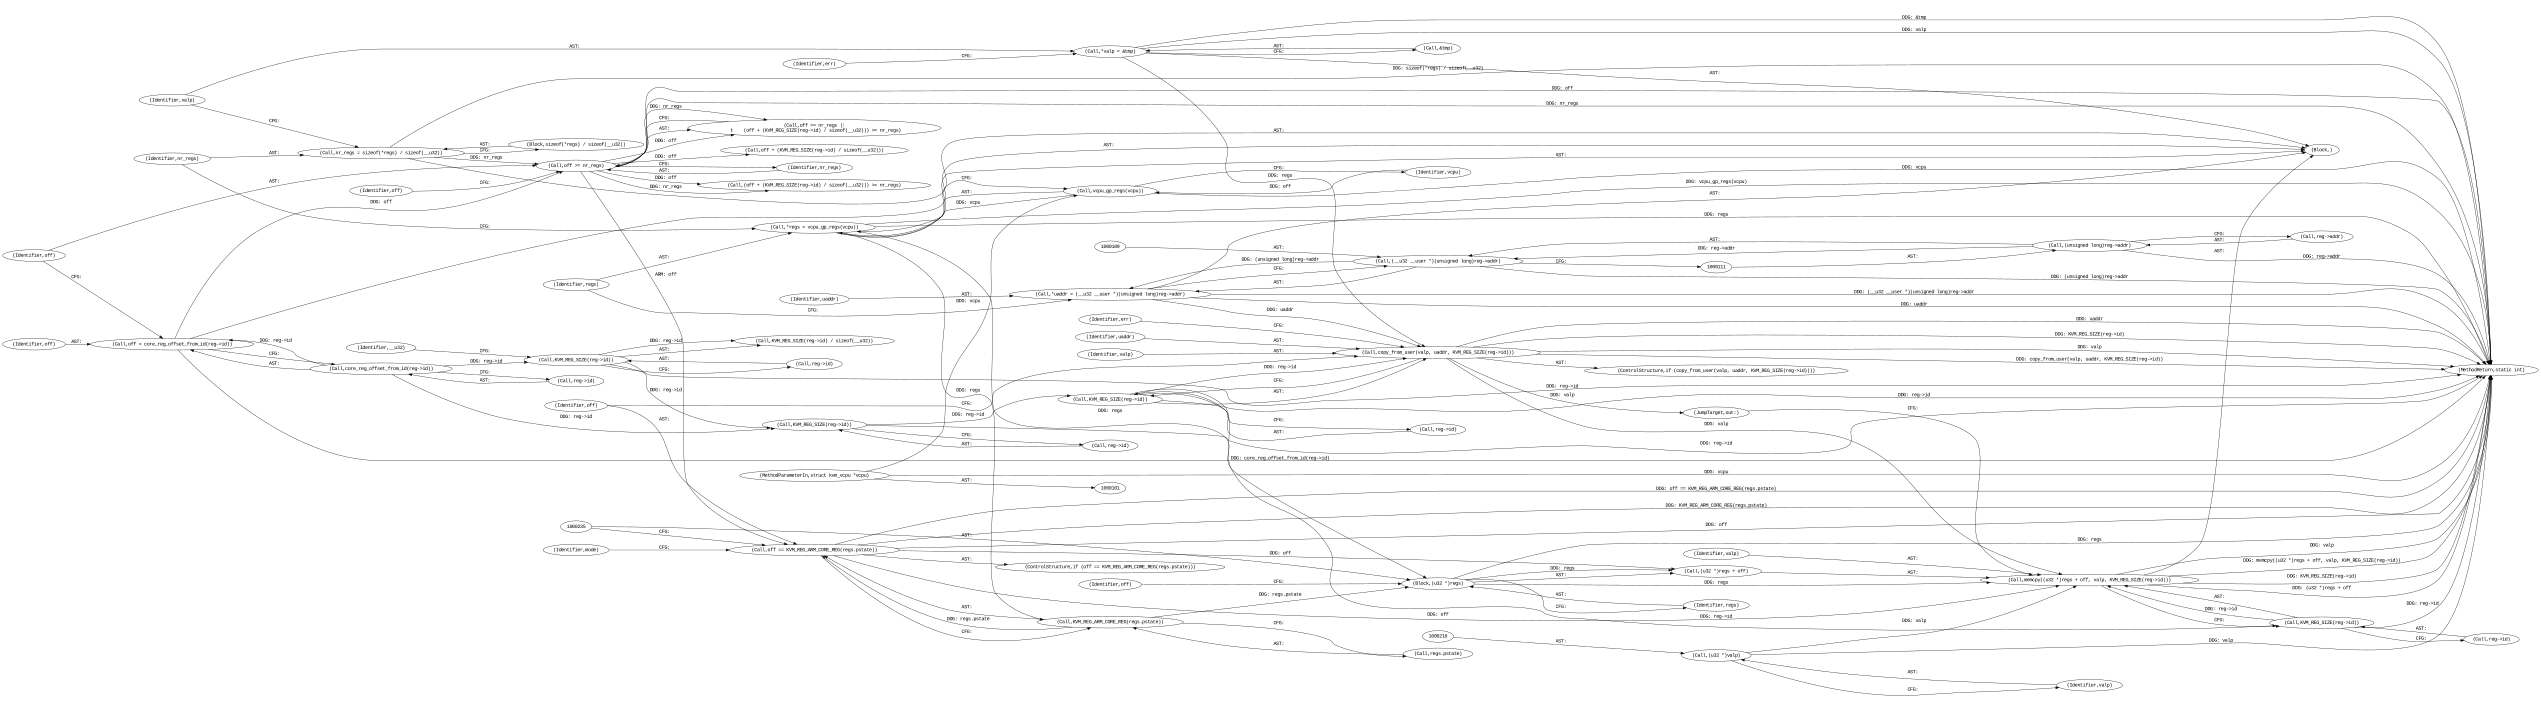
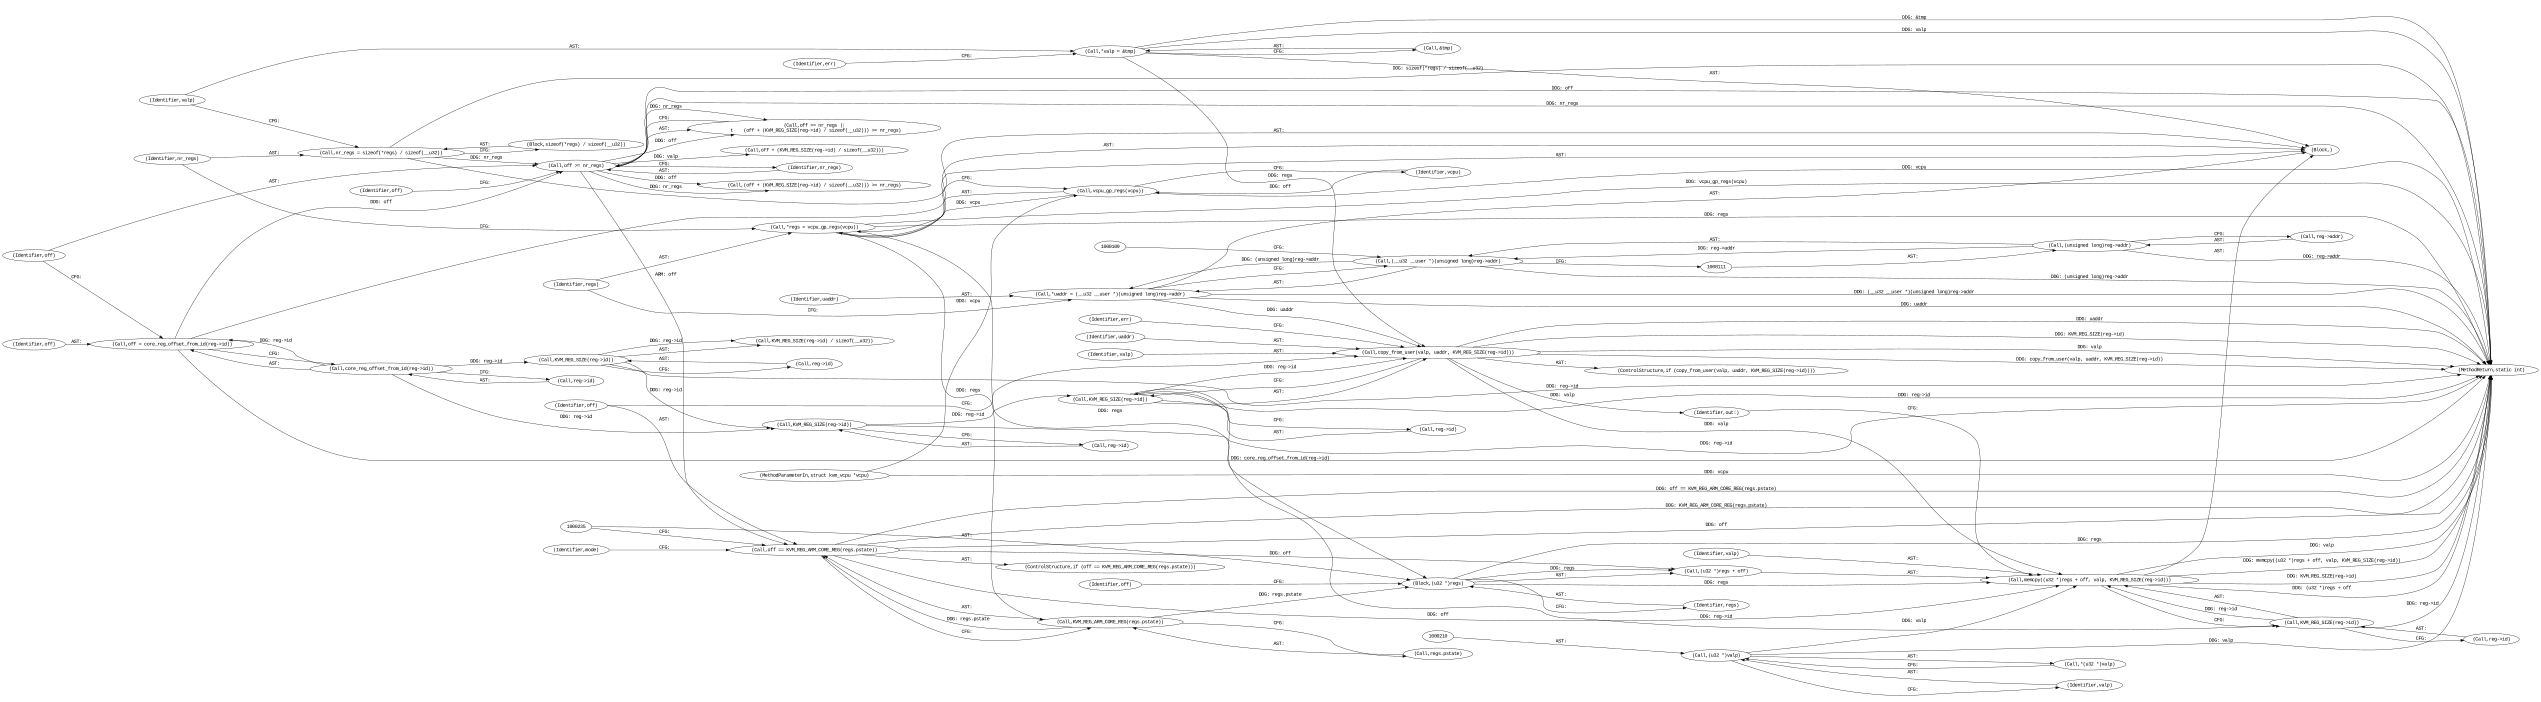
(666, 157) -> (666, 157)
(1280, 248) -> (1280, 248)
(381, 348) -> none
(1716, 413) -> (1716, 413)
(1110, 488) -> none
none -> (2090, 664)
